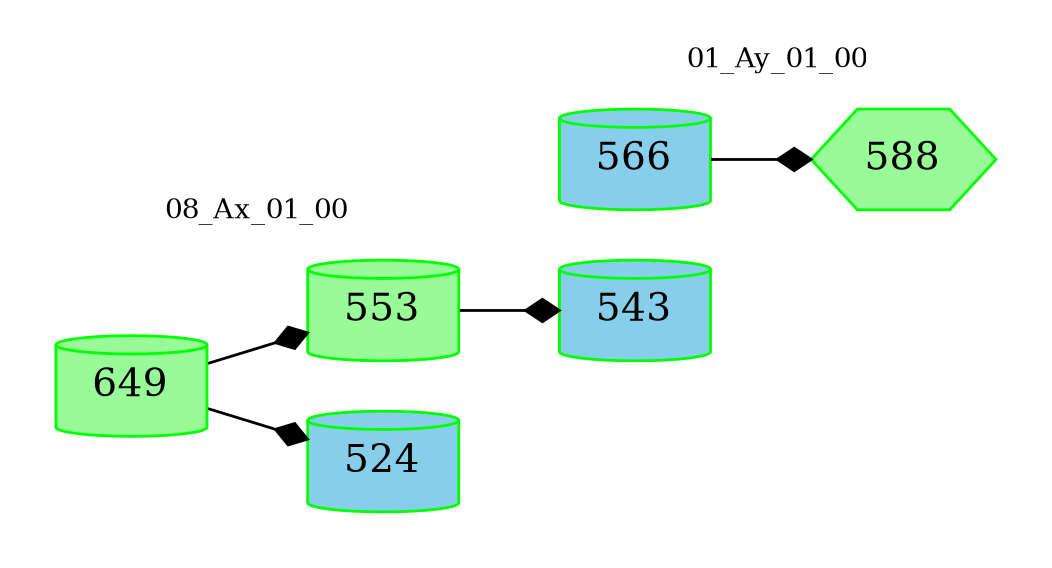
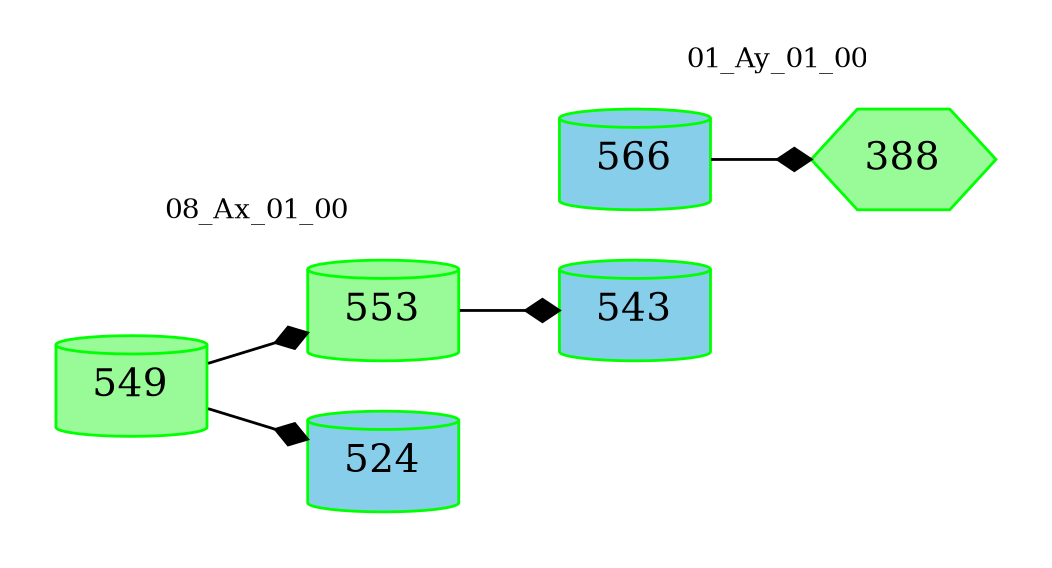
(904, 159) -> (904, 159)
(131, 386) -> (131, 386)
